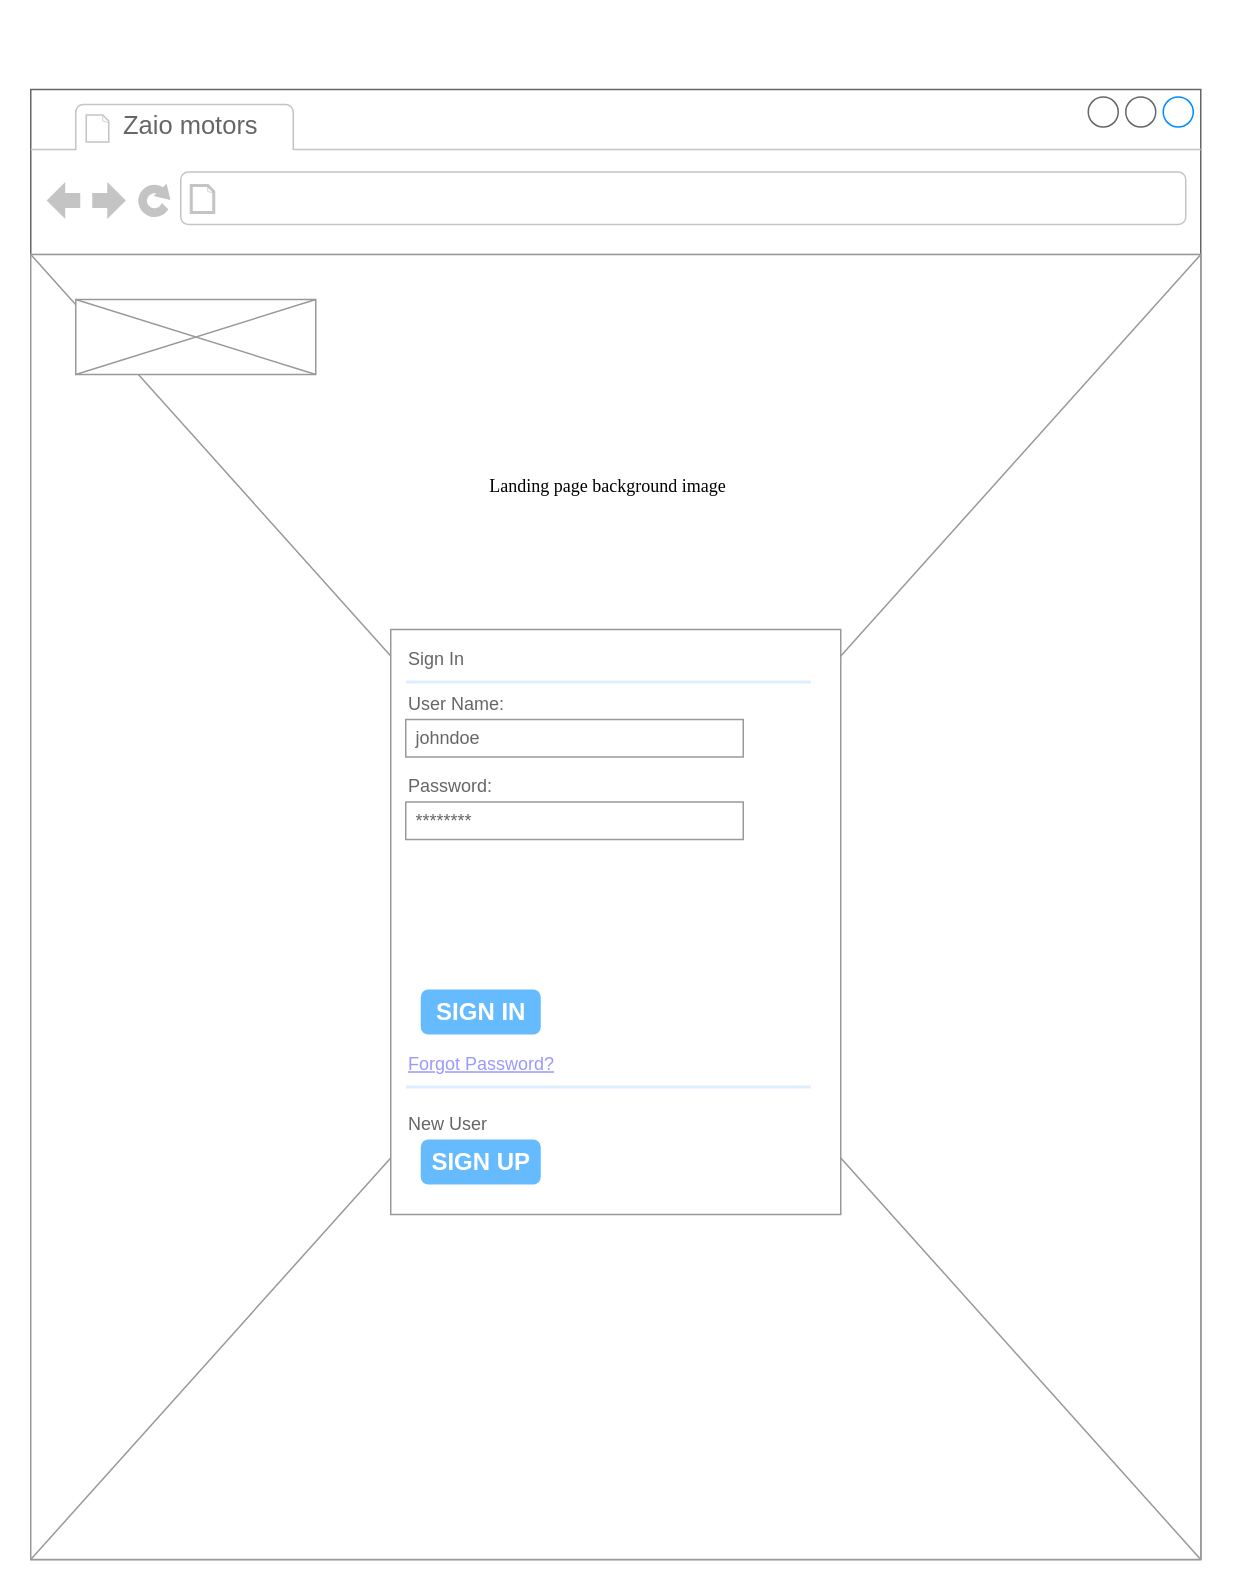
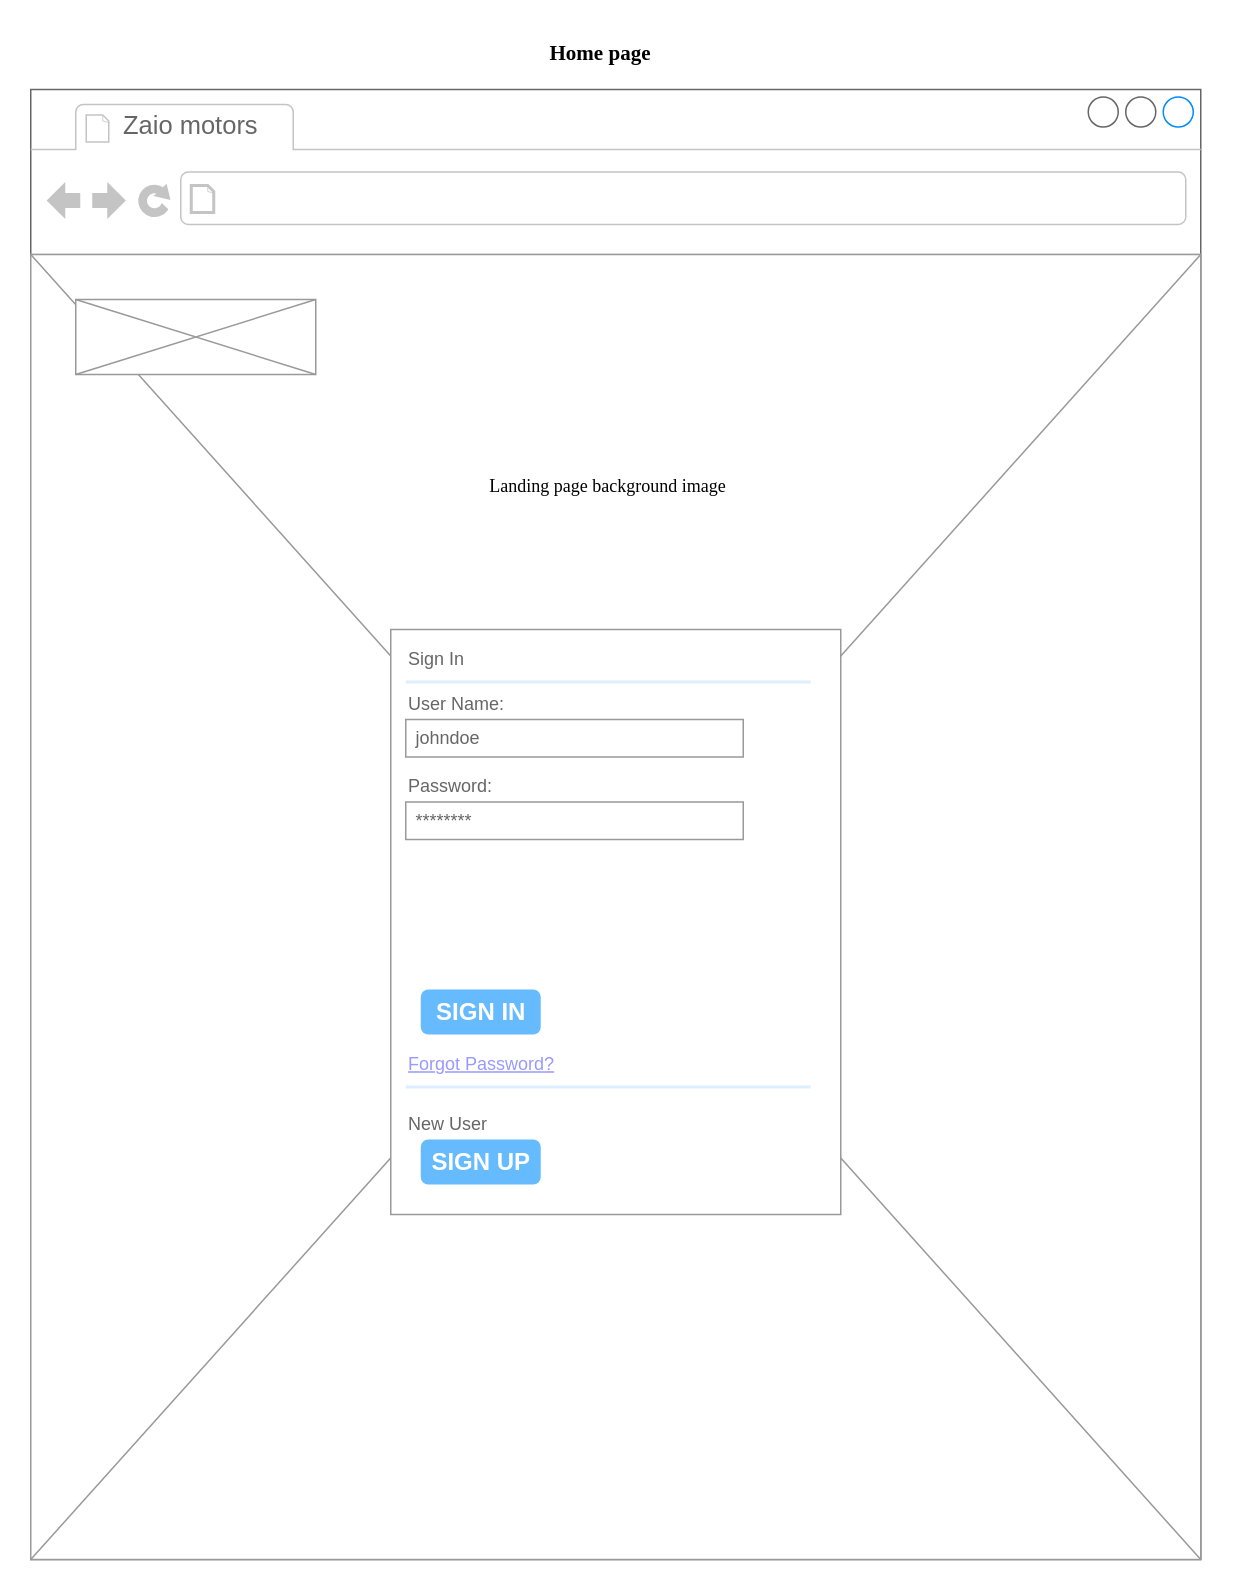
none -> (601, 53)
